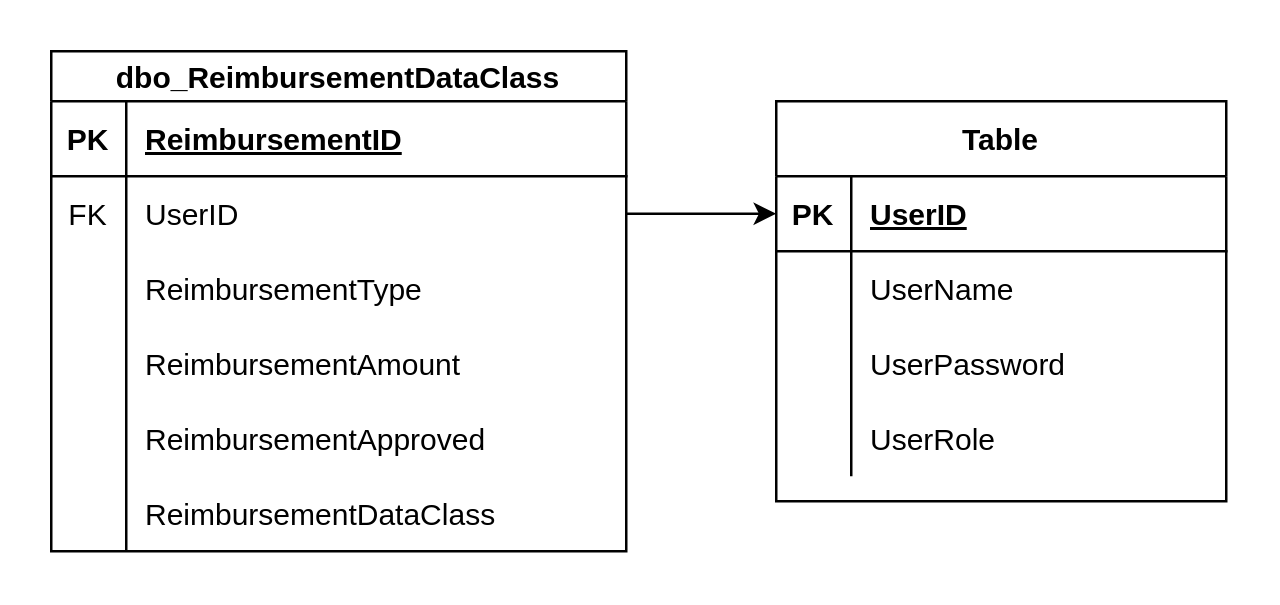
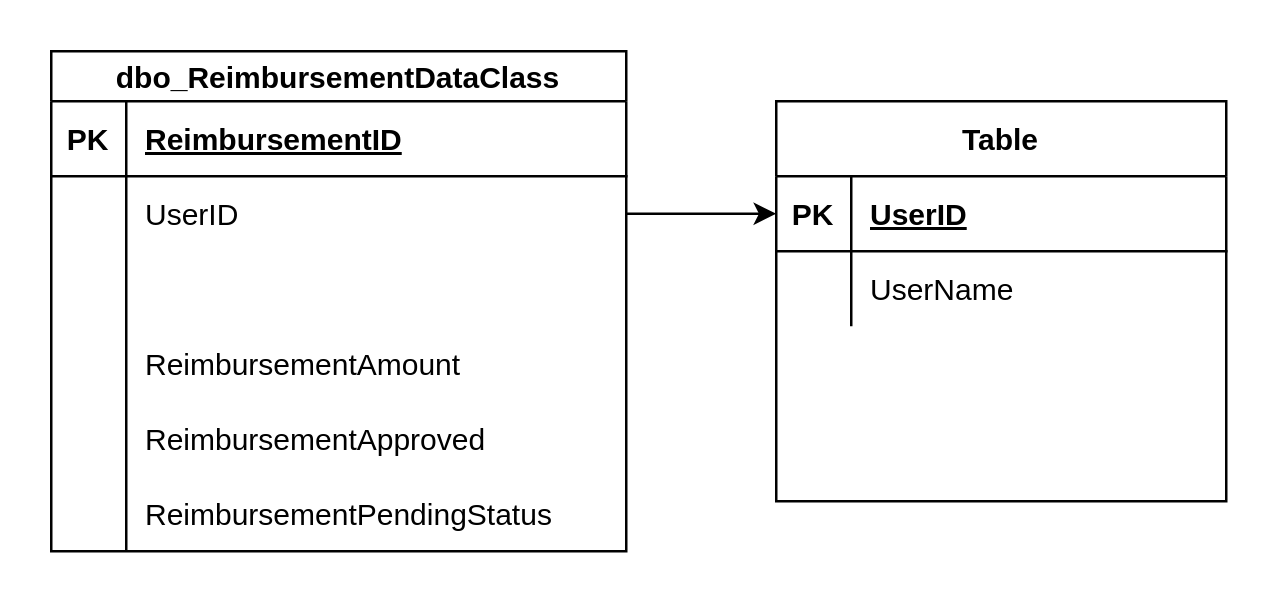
(89, 214) -> none
(376, 289) -> none
(1039, 364) -> none
(1039, 439) -> none
(322, 515) -> (356, 515)
